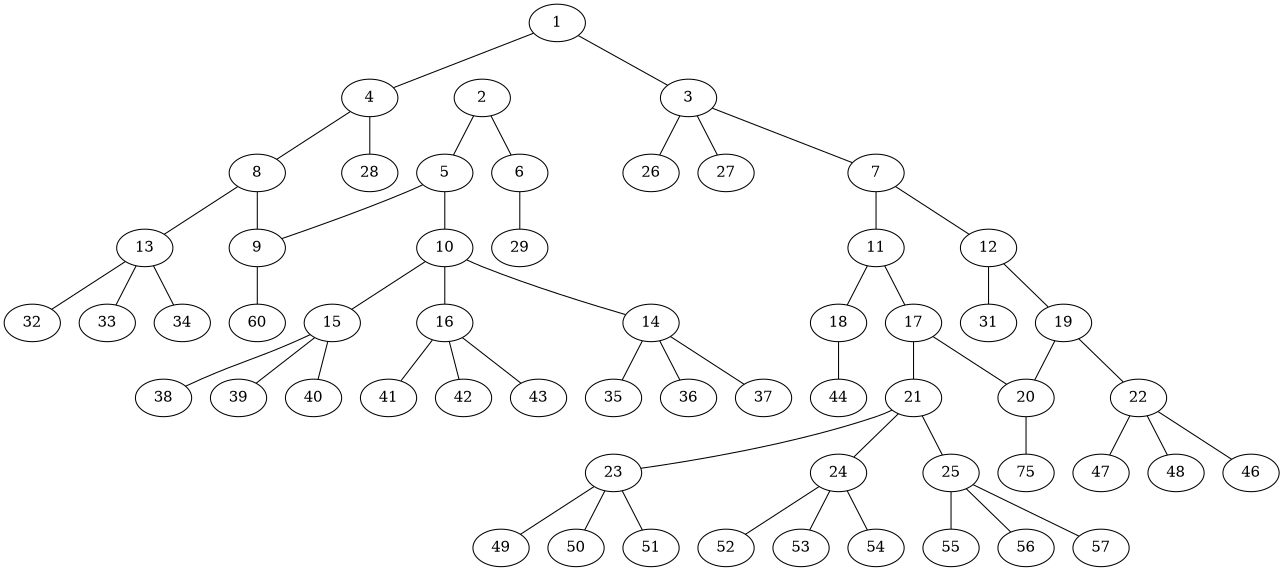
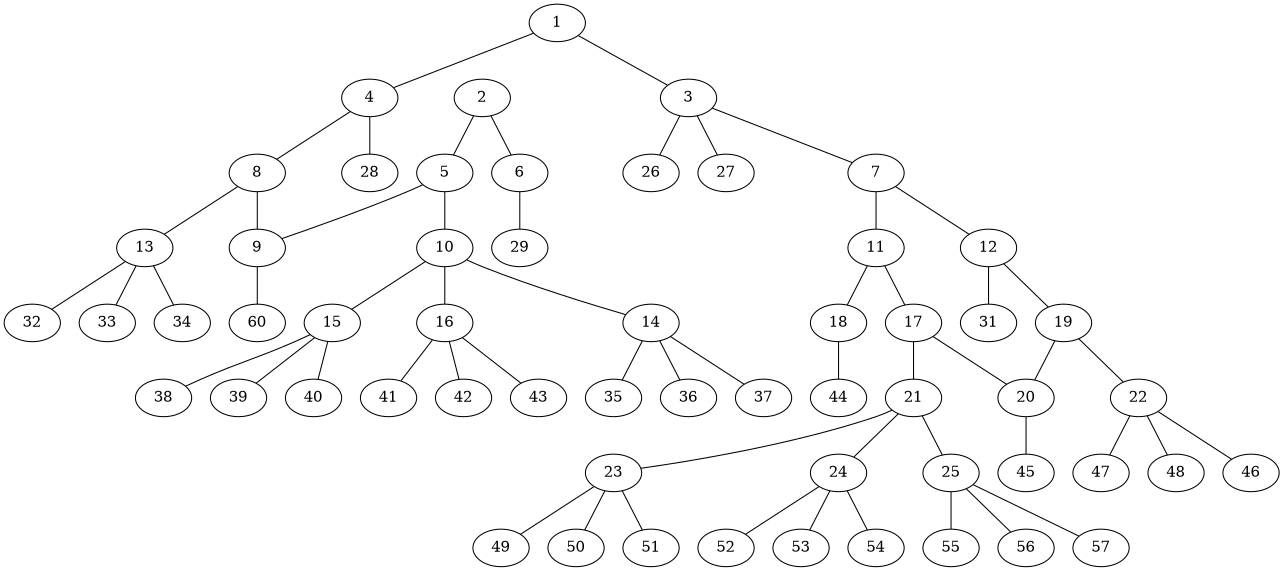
(1026, 473) -> (1026, 473)
